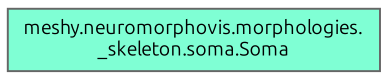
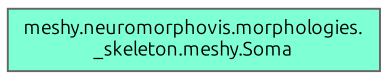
(194, 40) -> (194, 40)
